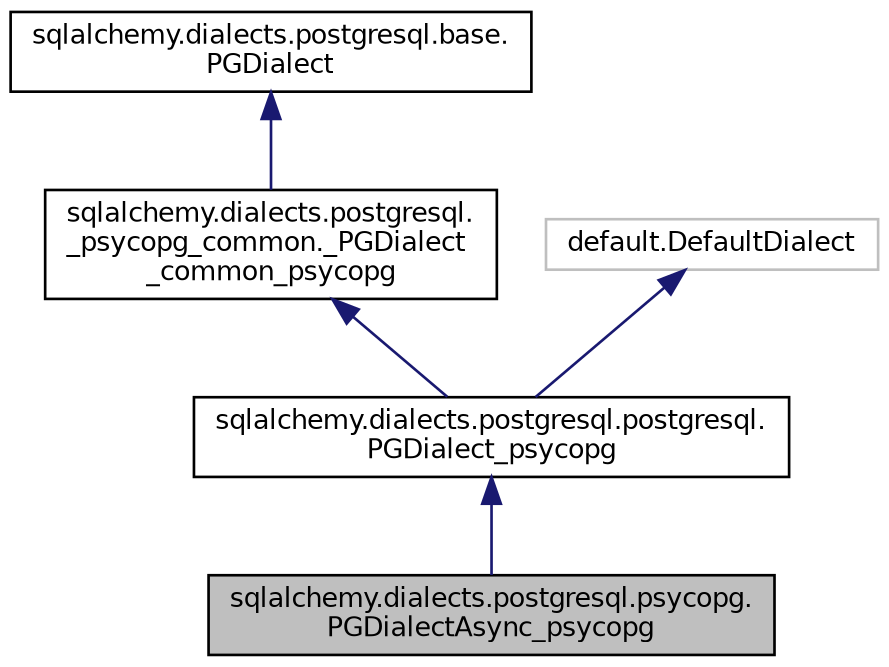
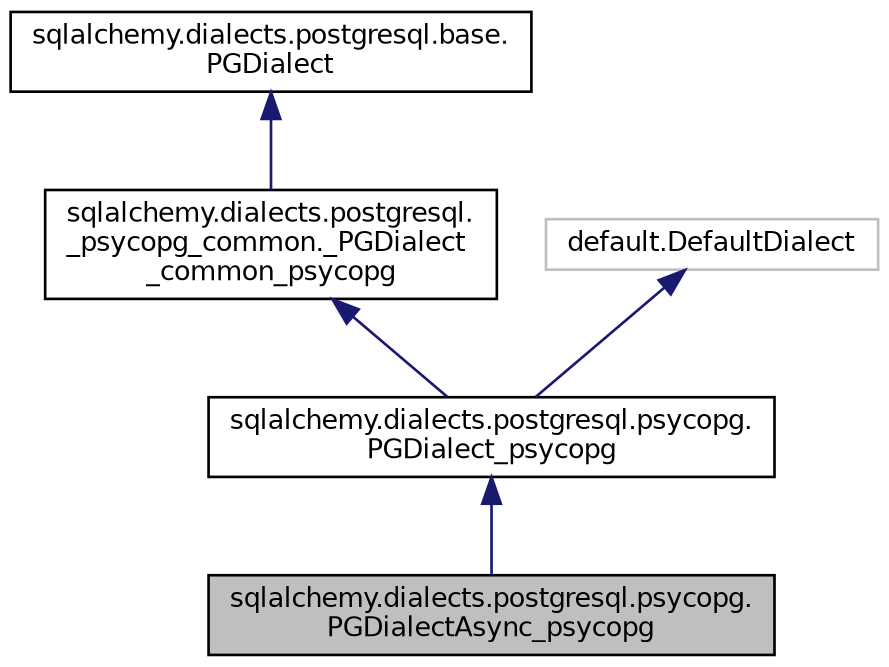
(492, 437) -> (492, 437)
